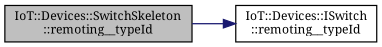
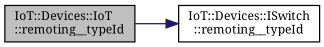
(98, 24) -> (70, 24)
